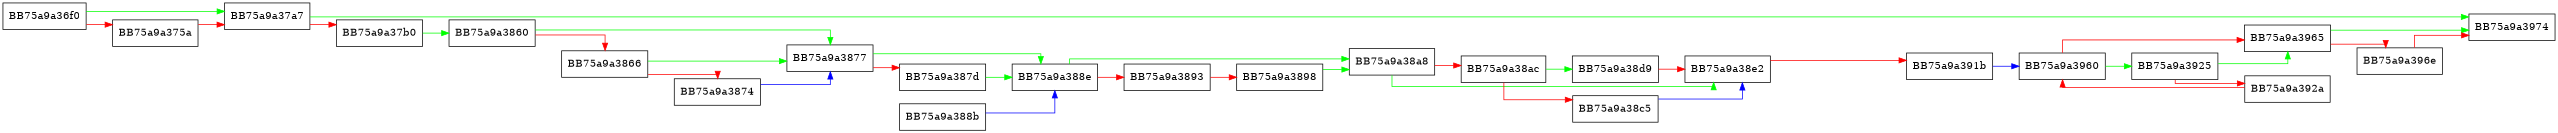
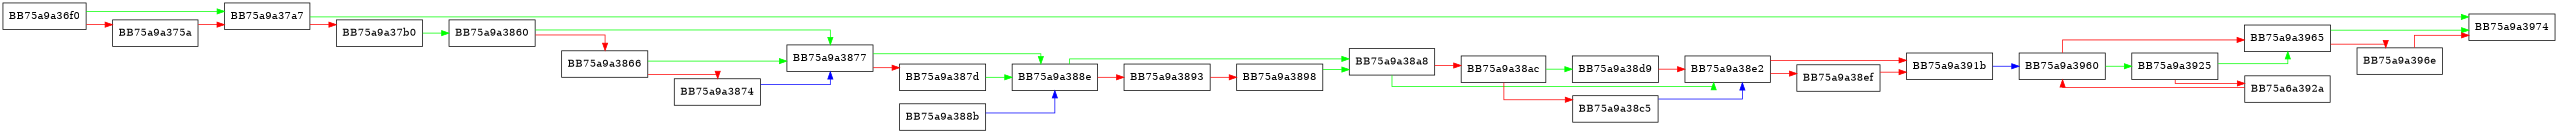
none -> (1838, 78)
(2287, 89) -> (2287, 89)
